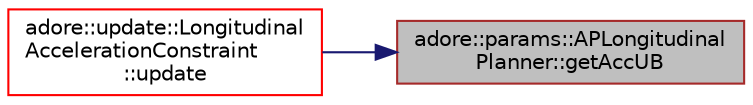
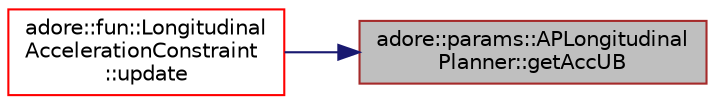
(165, 52) -> (146, 52)
